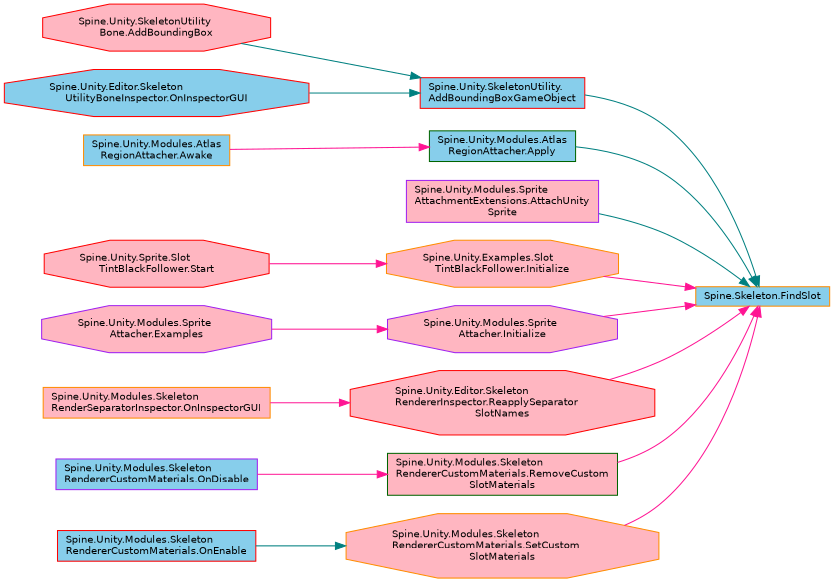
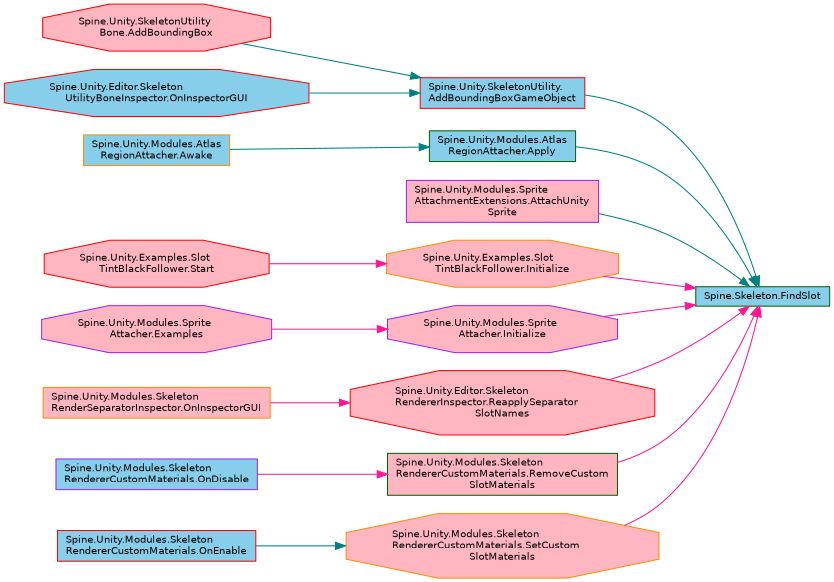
(324, 148) -> (324, 148)
(157, 264) -> (157, 264)
(763, 296) -> (763, 296)
